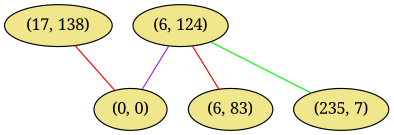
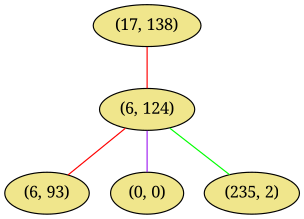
(95, 68) -> (147, 68)
(231, 109) -> (47, 193)
(341, 109) -> (252, 193)
